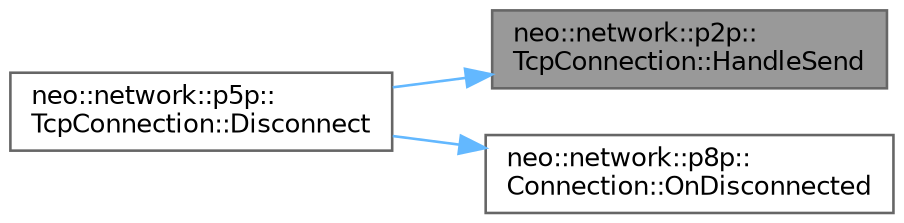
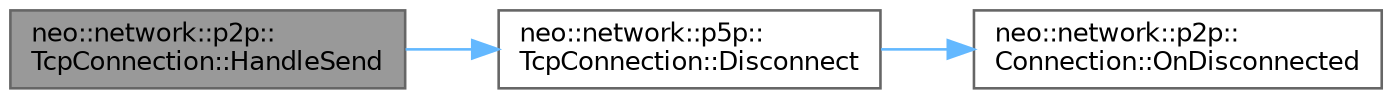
(429, 83) -> (439, 49)
(690, 174) -> (1178, 49)
